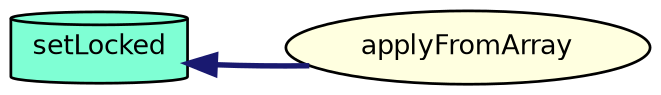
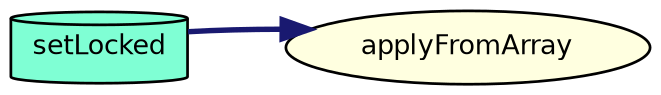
(262, 66) -> (235, 30)
